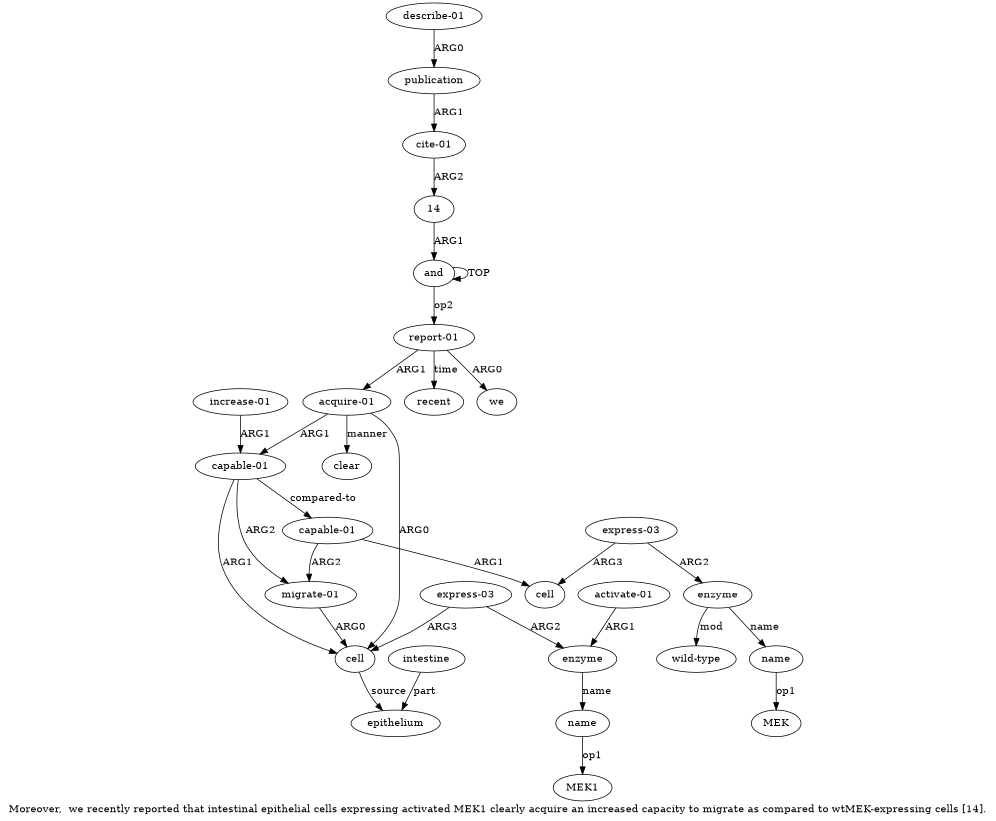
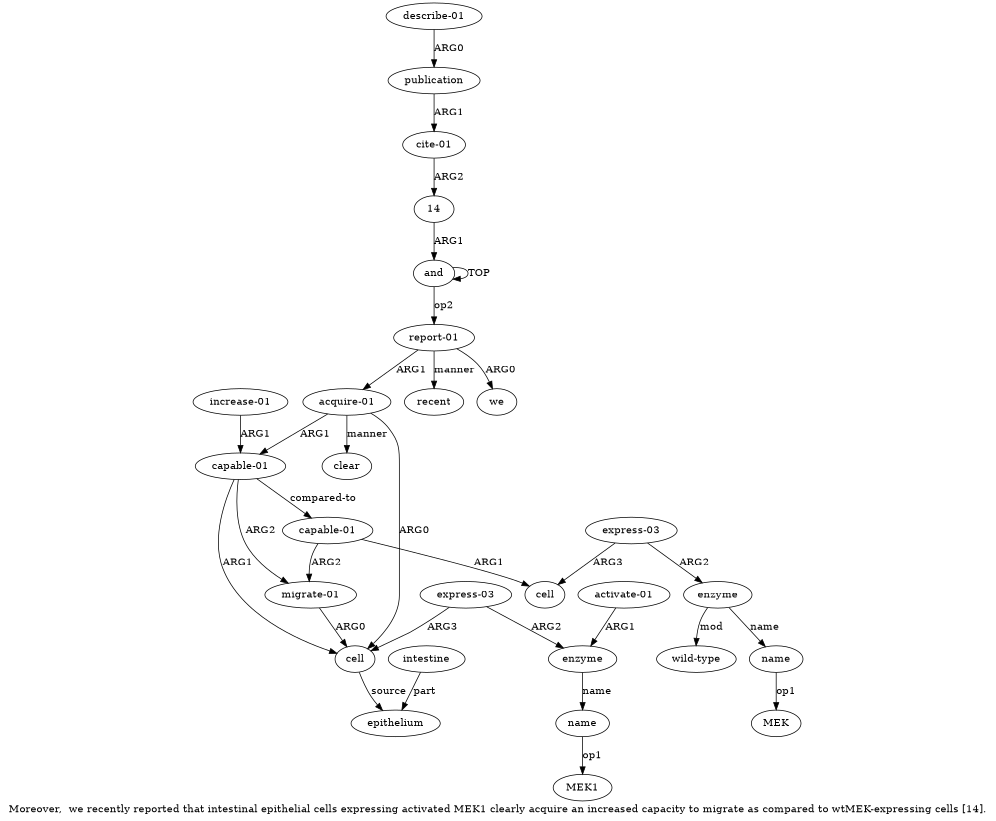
(446, 370) -> (454, 370)
